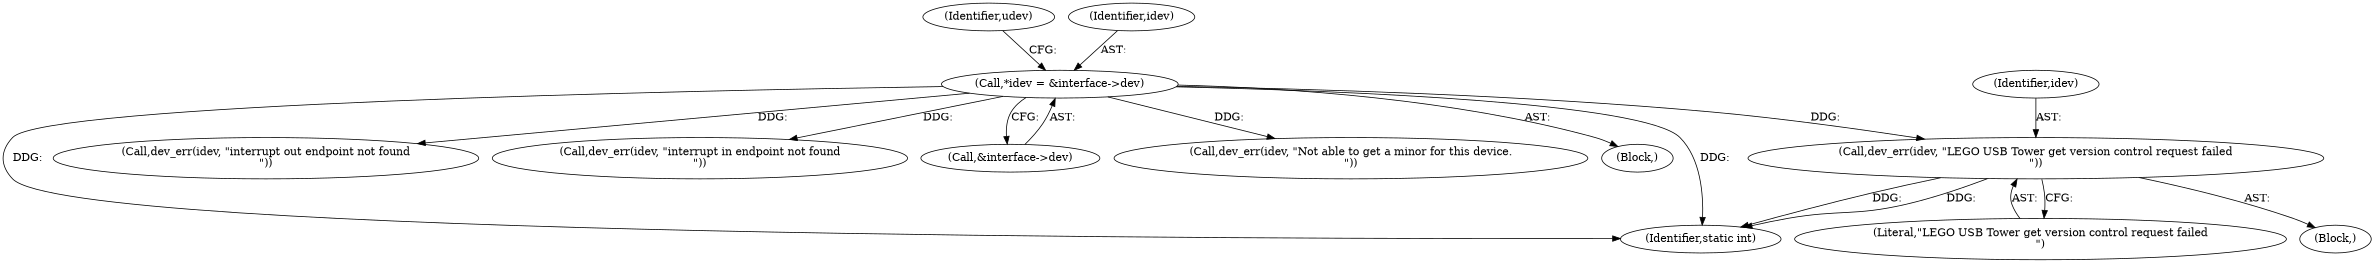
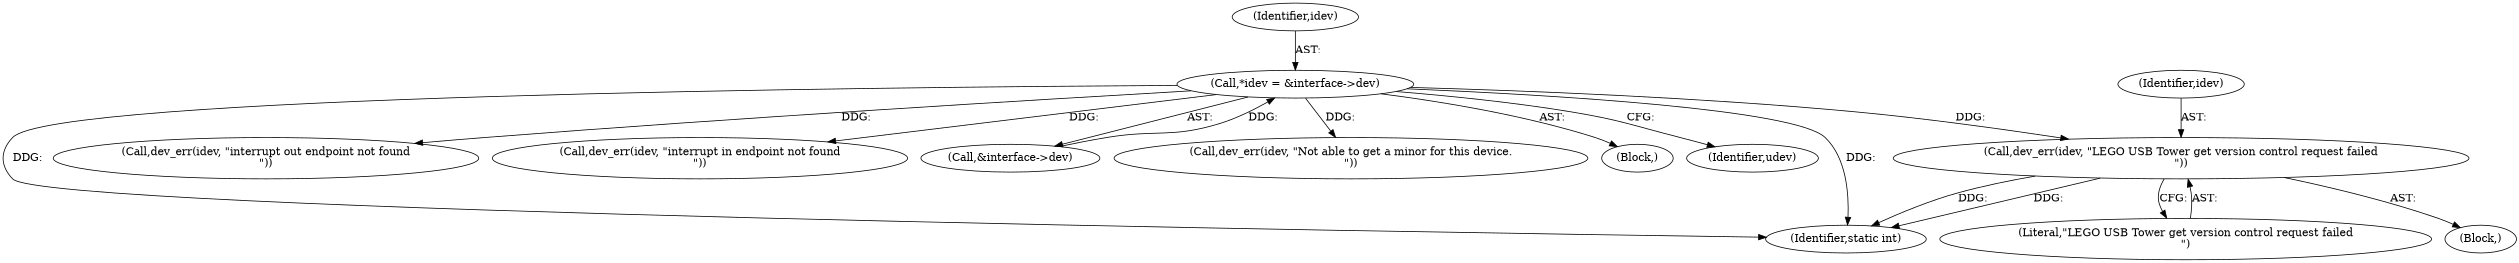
(1021, 48) -> (1553, 109)
(1027, 118) -> (1202, 118)
(1064, 118) -> (1265, 118)
